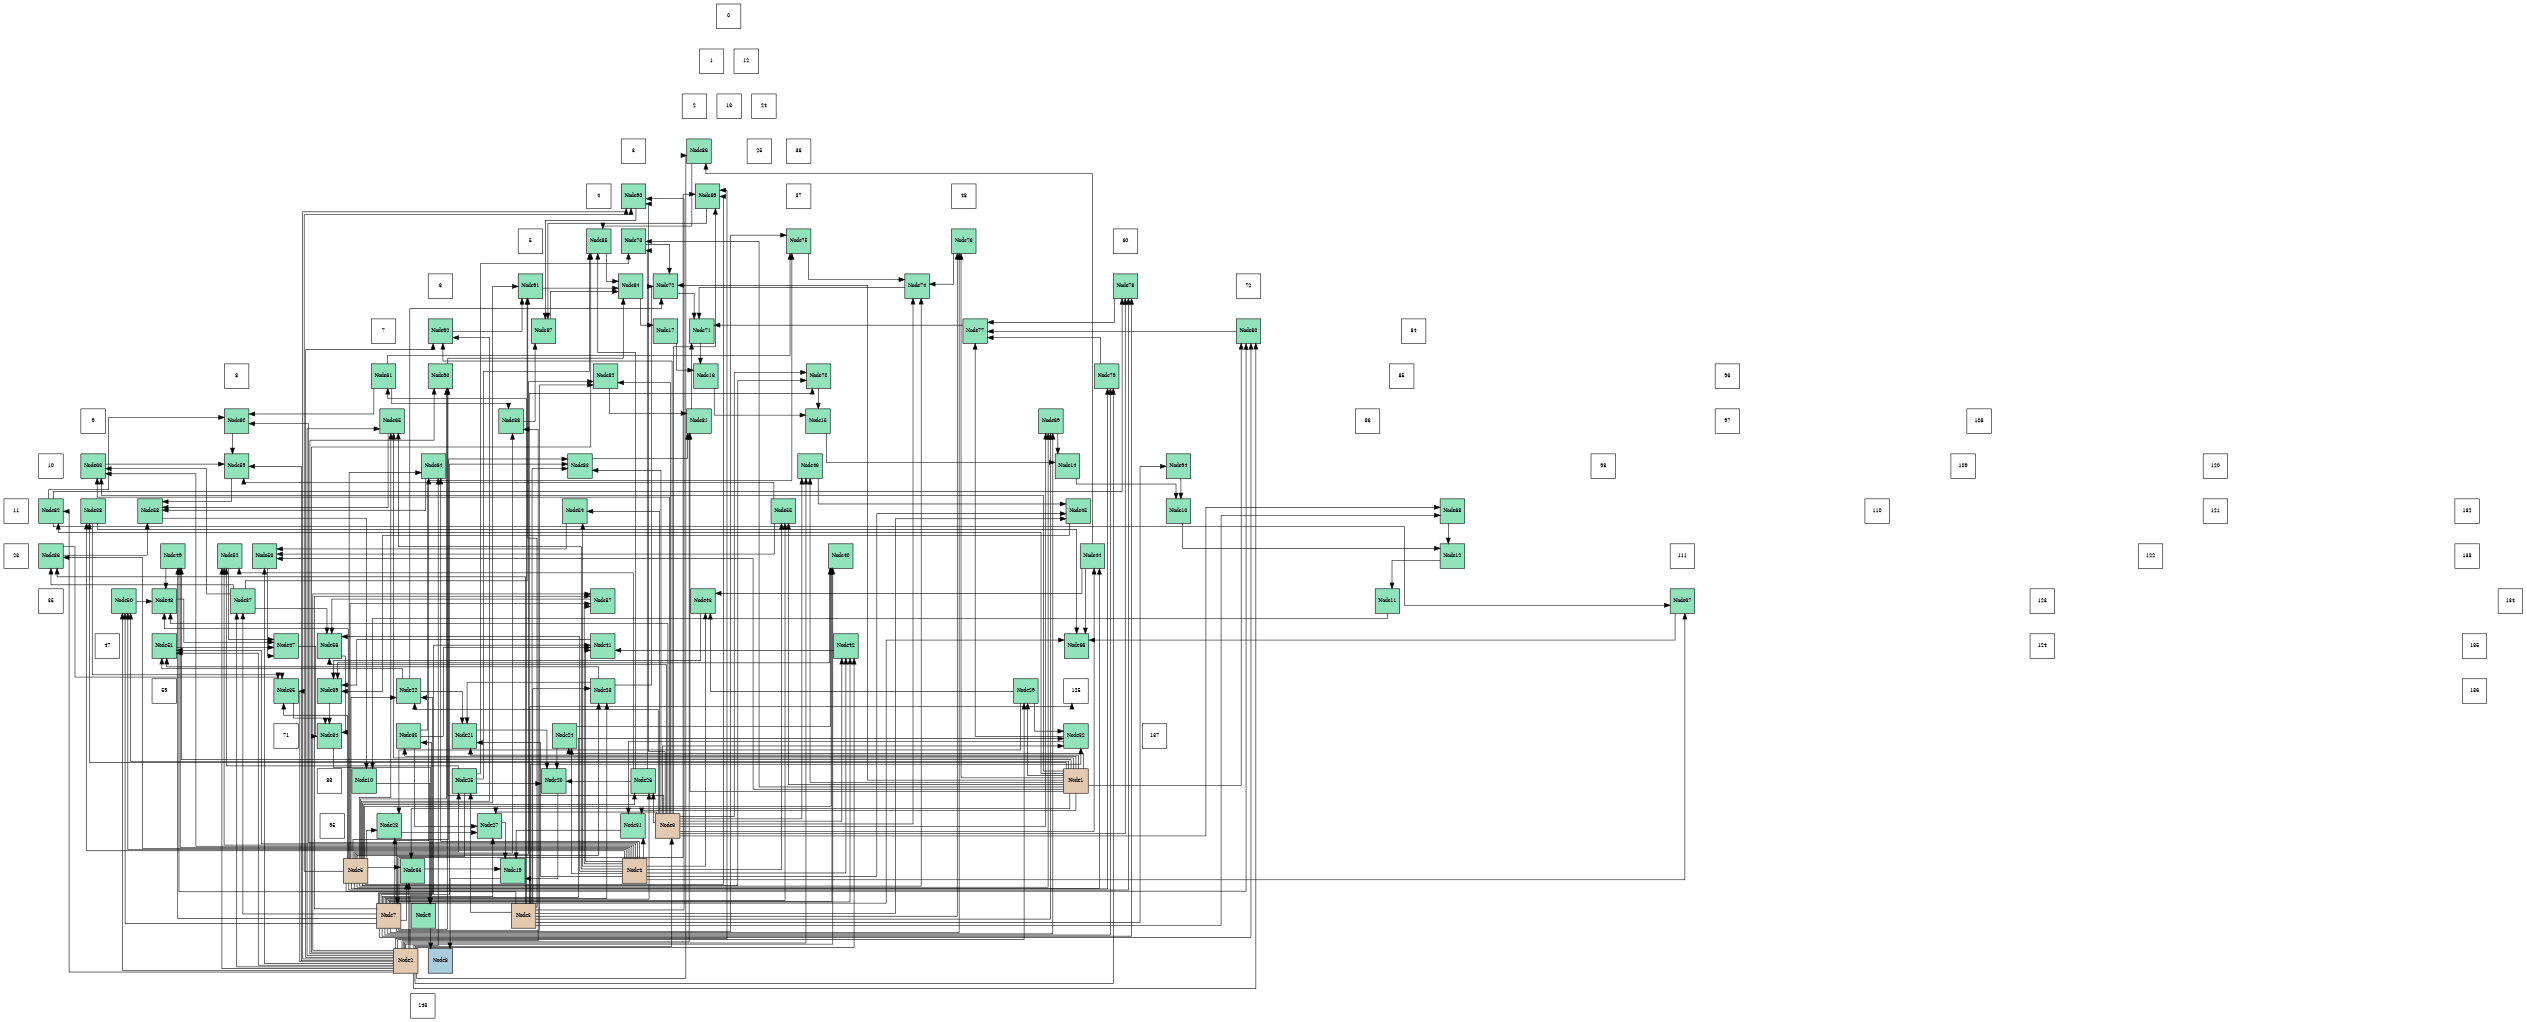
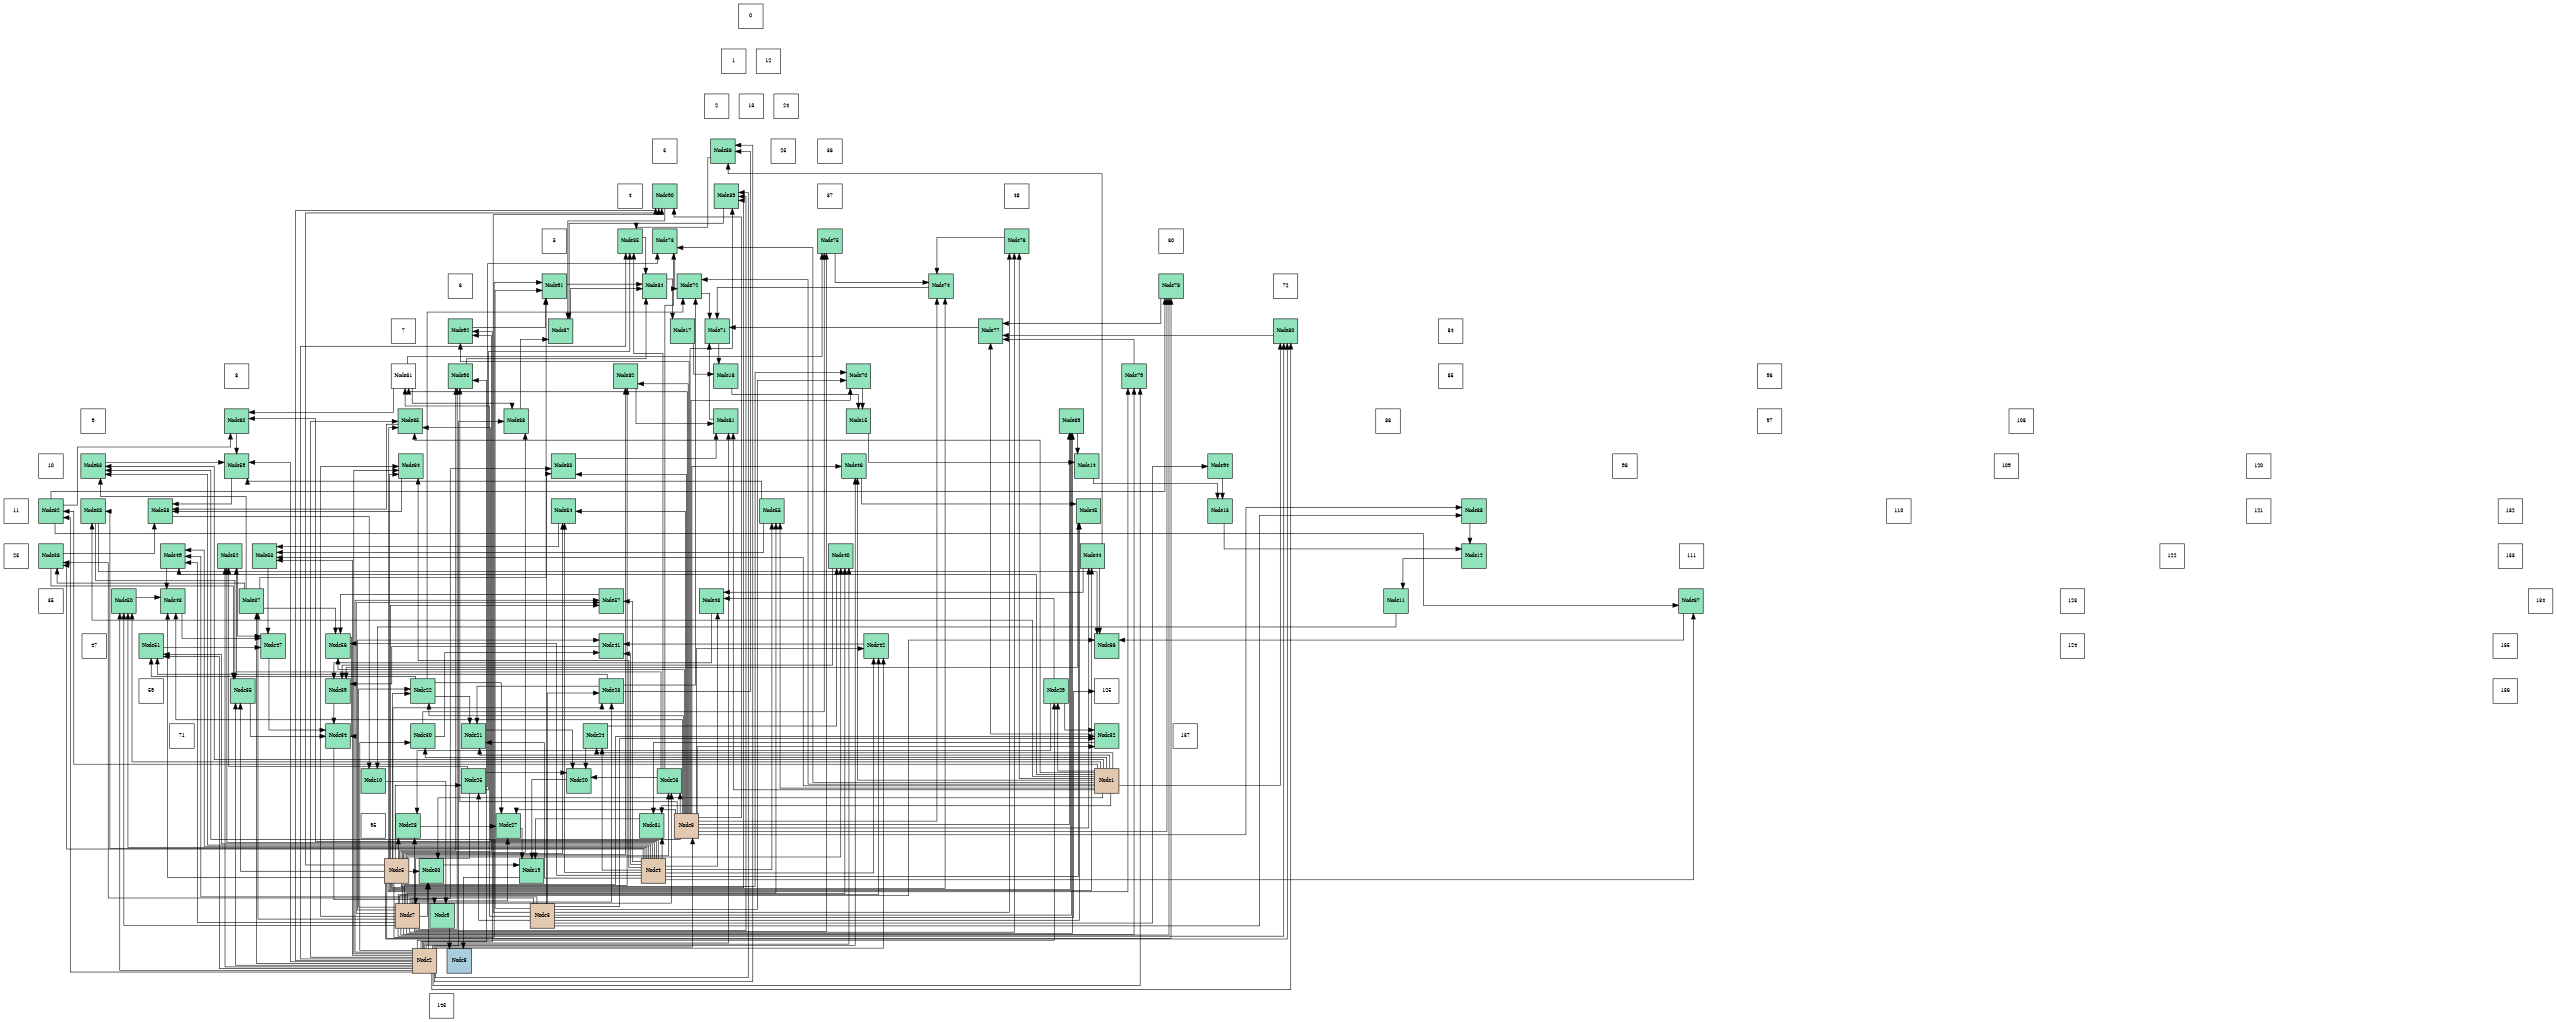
(384, 376) -> (403, 376)
none -> (671, 392)
none -> (751, 480)
(449, 650) -> (563, 773)
(329, 781) -> none
(417, 826) -> (501, 703)
